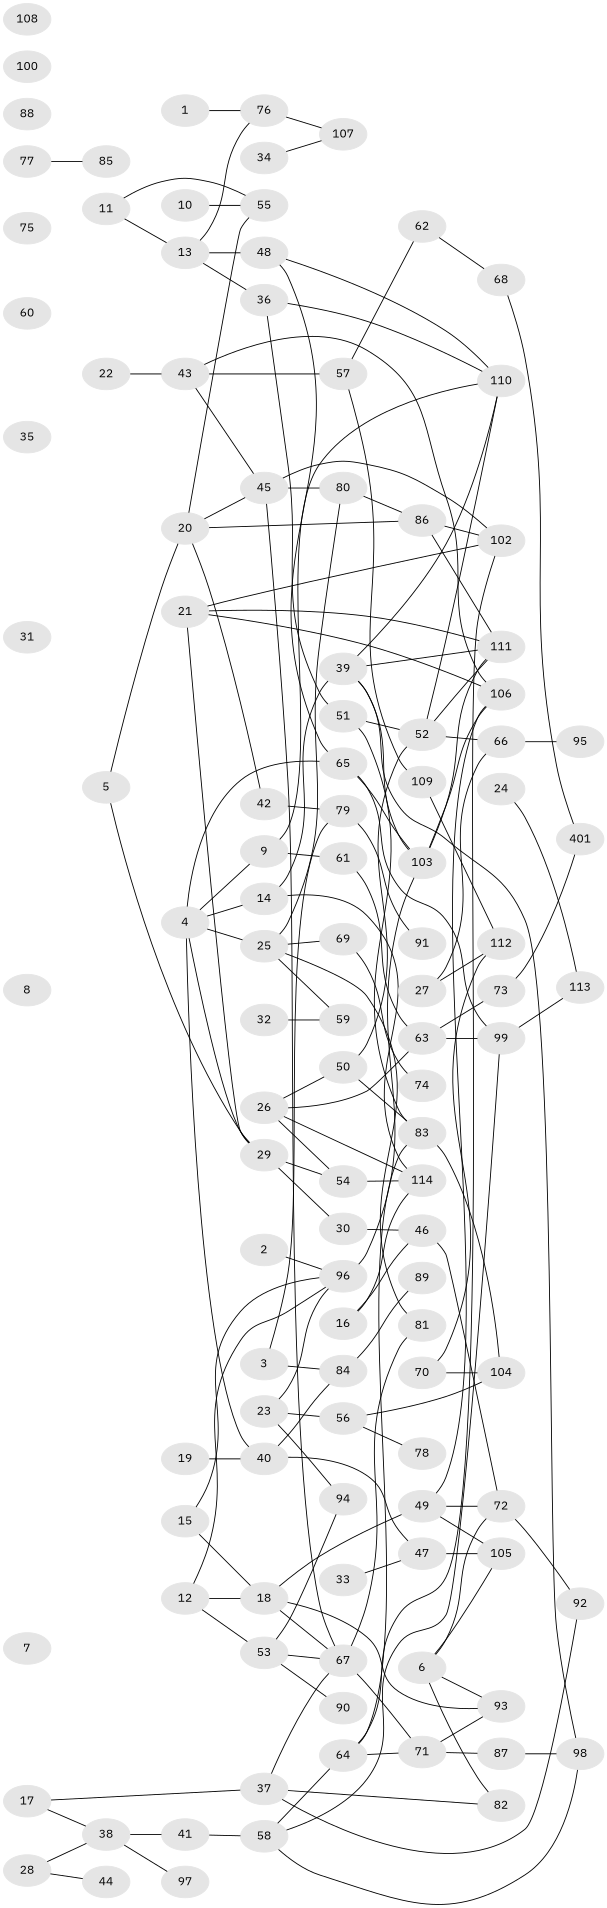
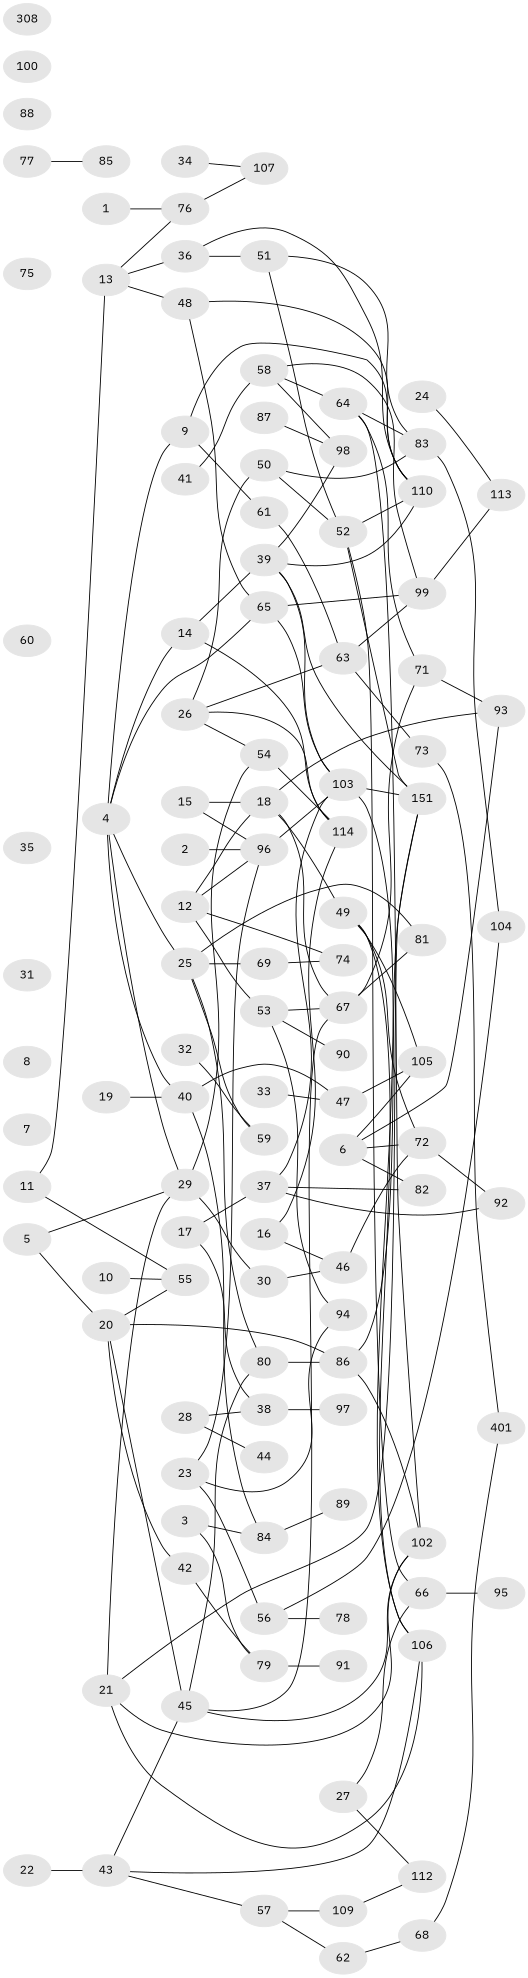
(27, 19) -> (27, 19)
(501, 647) -> (422, 799)
none -> (265, 932)
(422, 1373) -> none
(297, 1721) -> (302, 976)
(456, 1753) -> none
(146, 1835) -> none
